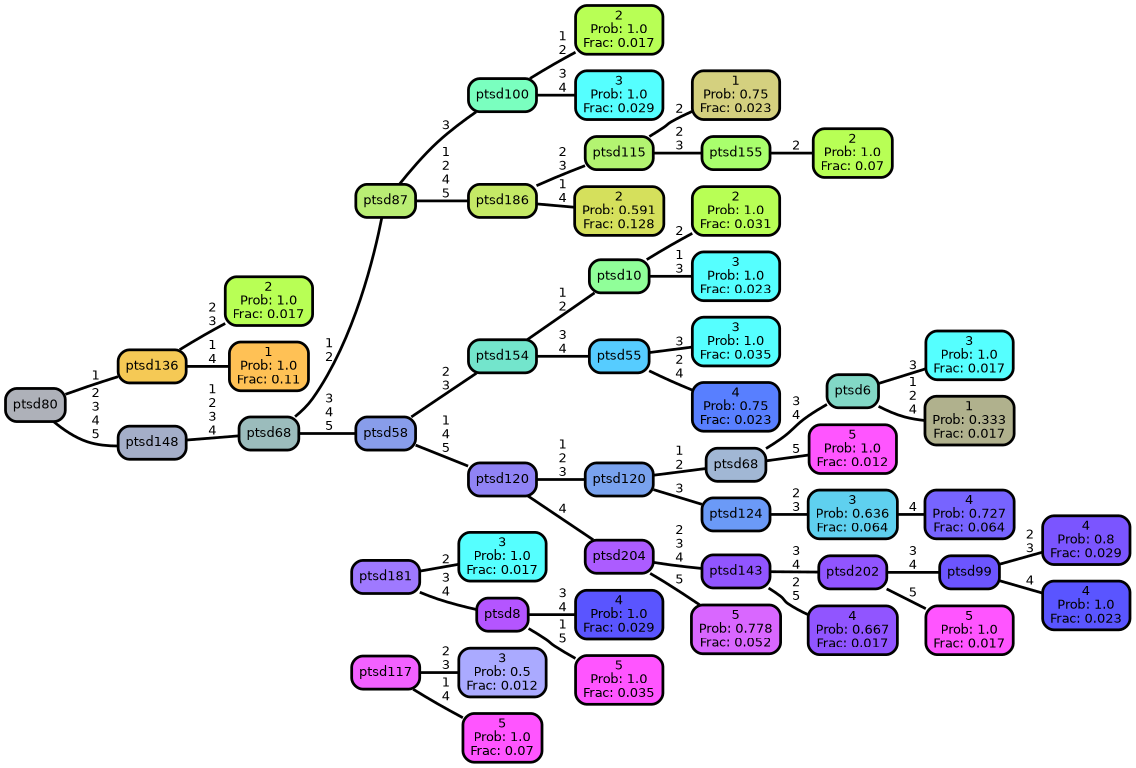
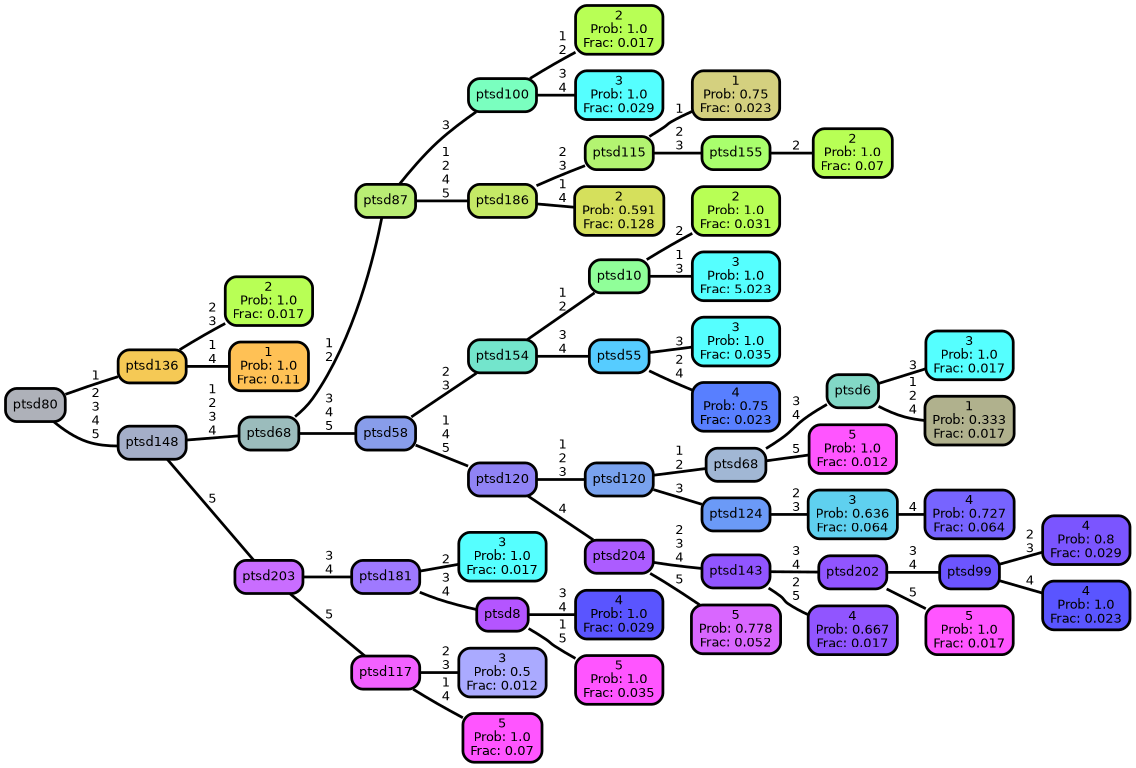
(678, 109) -> (678, 109)
(736, 276) -> (736, 276)
none -> (269, 577)
